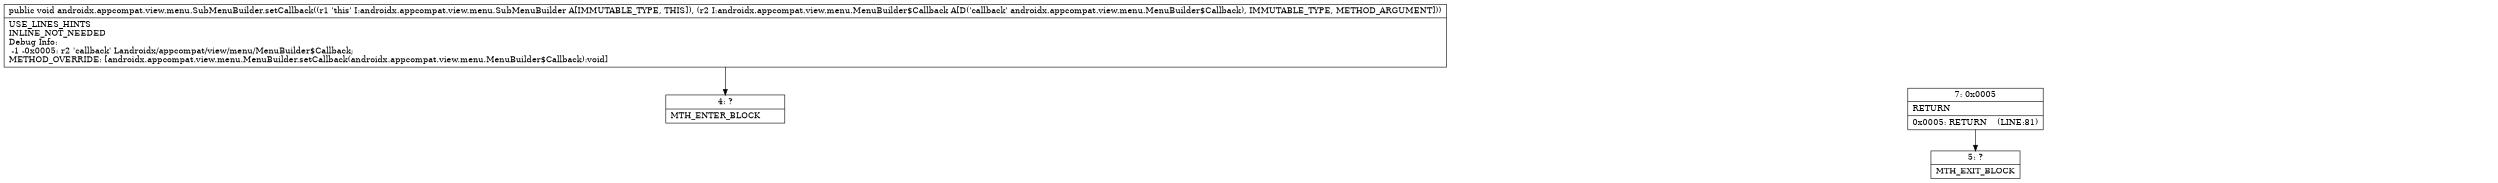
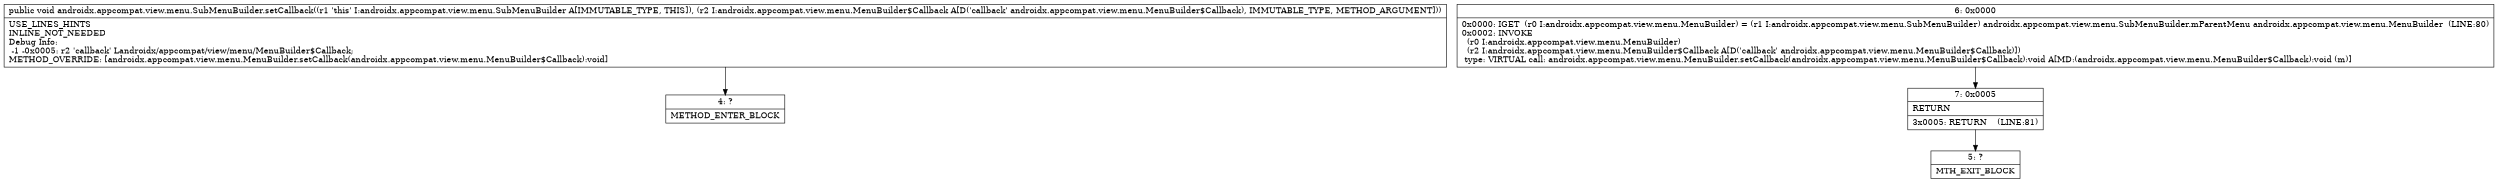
none -> (1975, 36)
(716, 116) -> (725, 116)
(1975, 122) -> (1975, 122)
